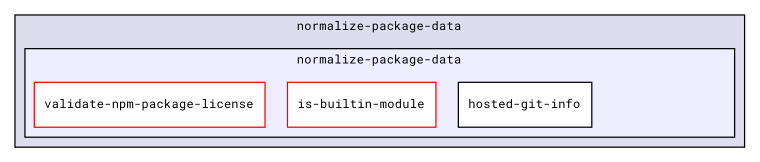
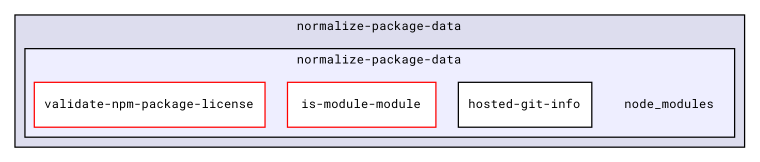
(362, 105) -> (362, 105)
none -> (670, 105)
